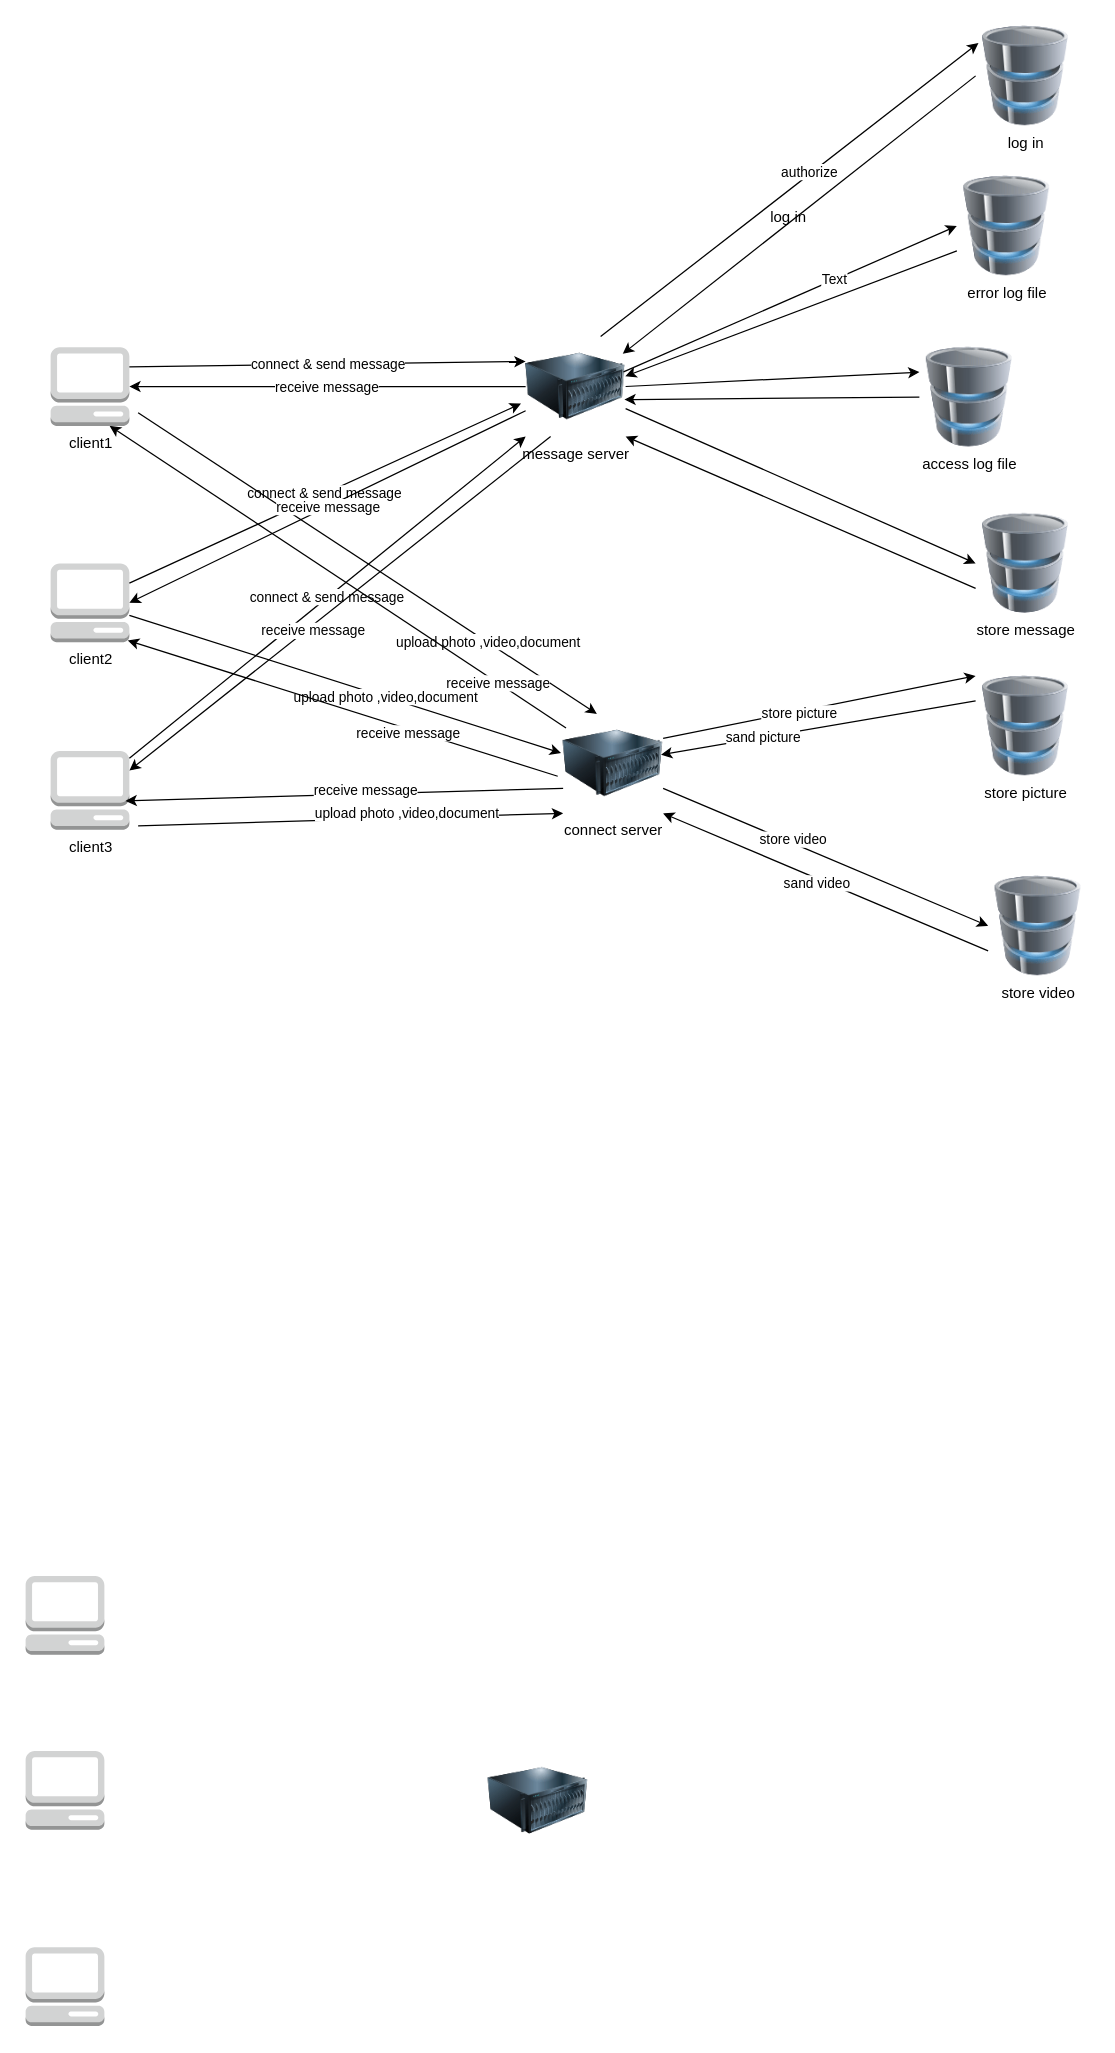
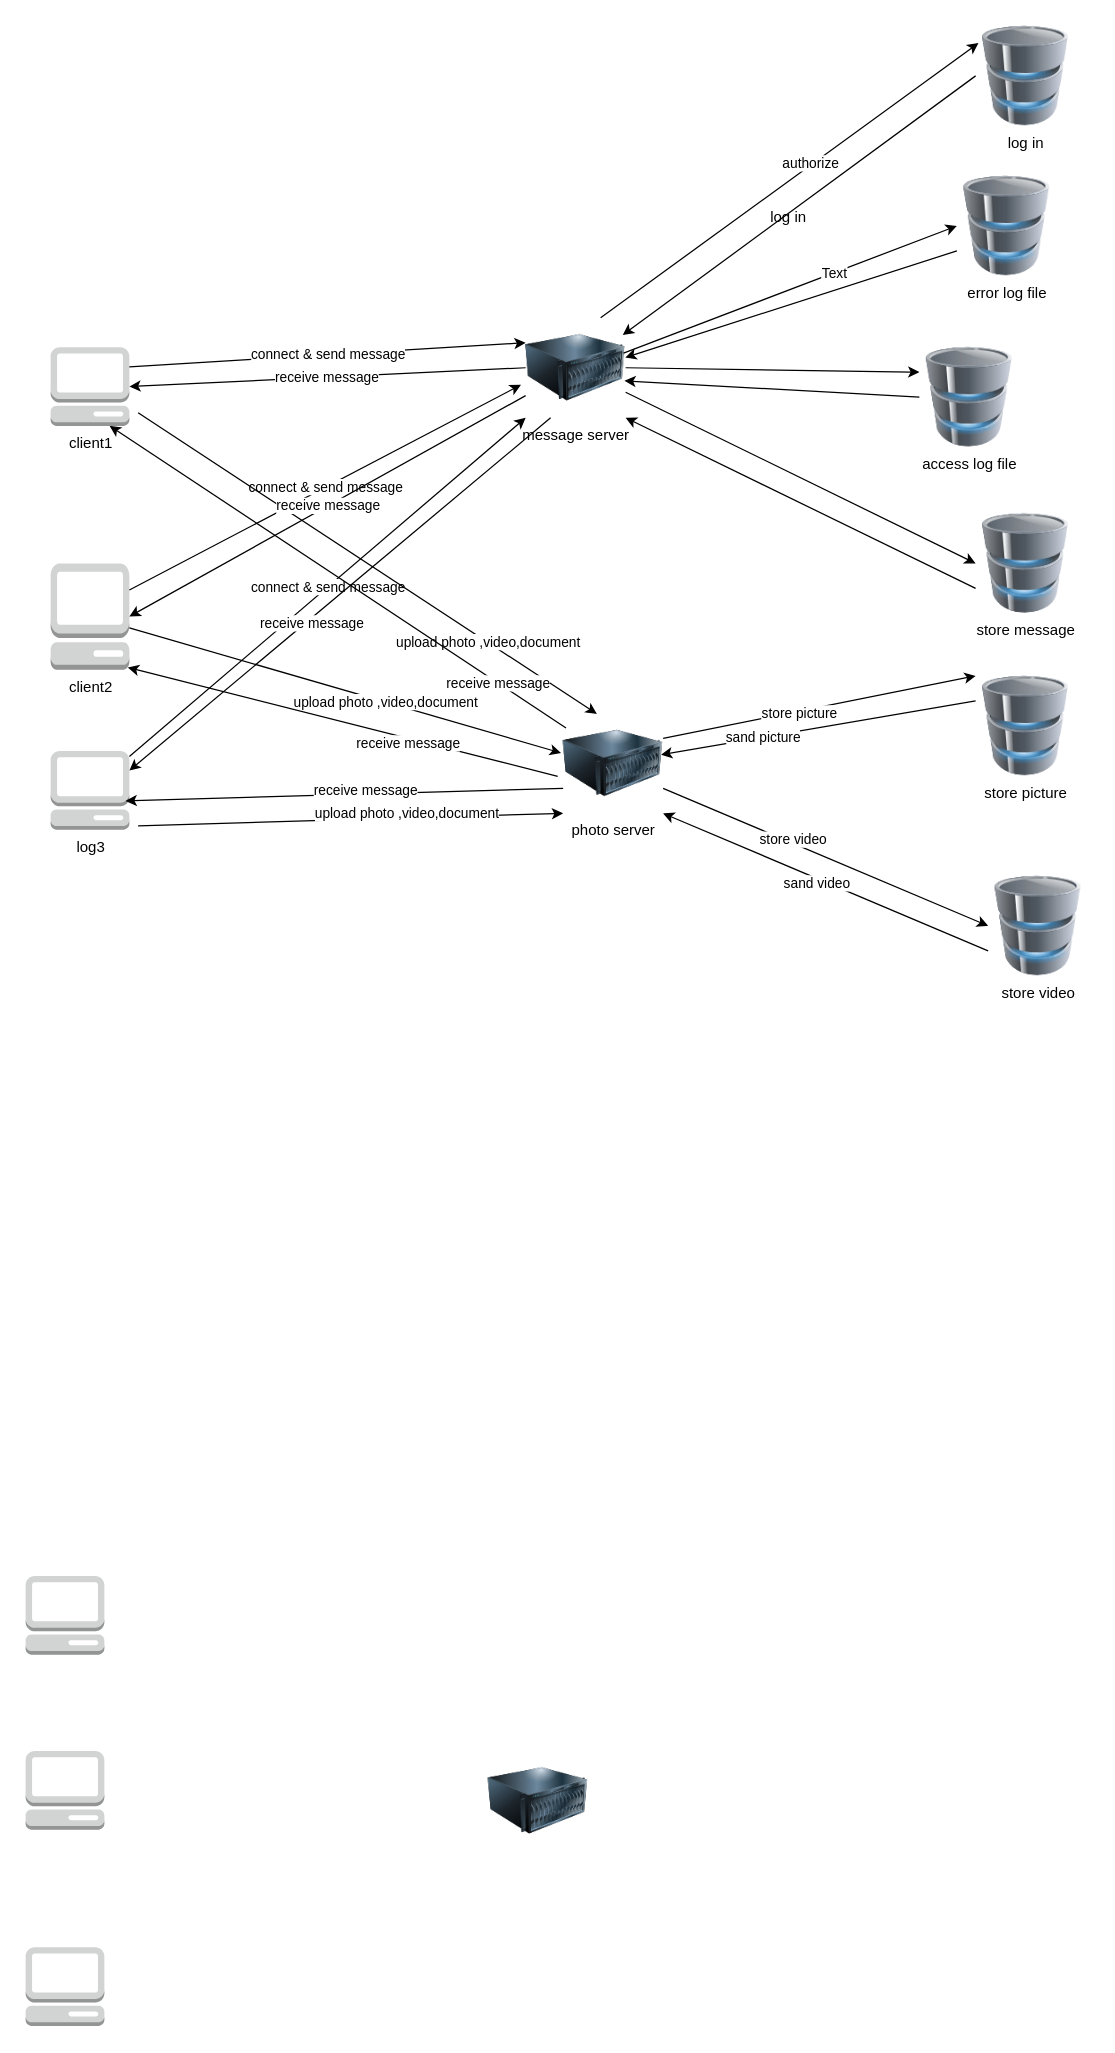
(576, 386) -> (576, 368)
(90, 603) -> (90, 616)
(614, 831) -> (614, 831)
(91, 847) -> (91, 847)
